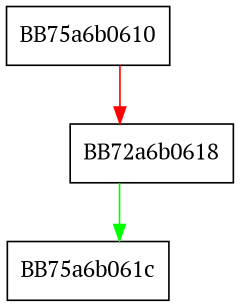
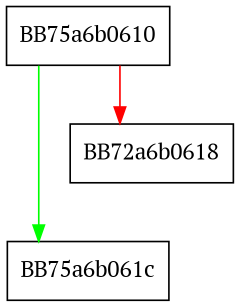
(120, 204) -> (39, 145)
